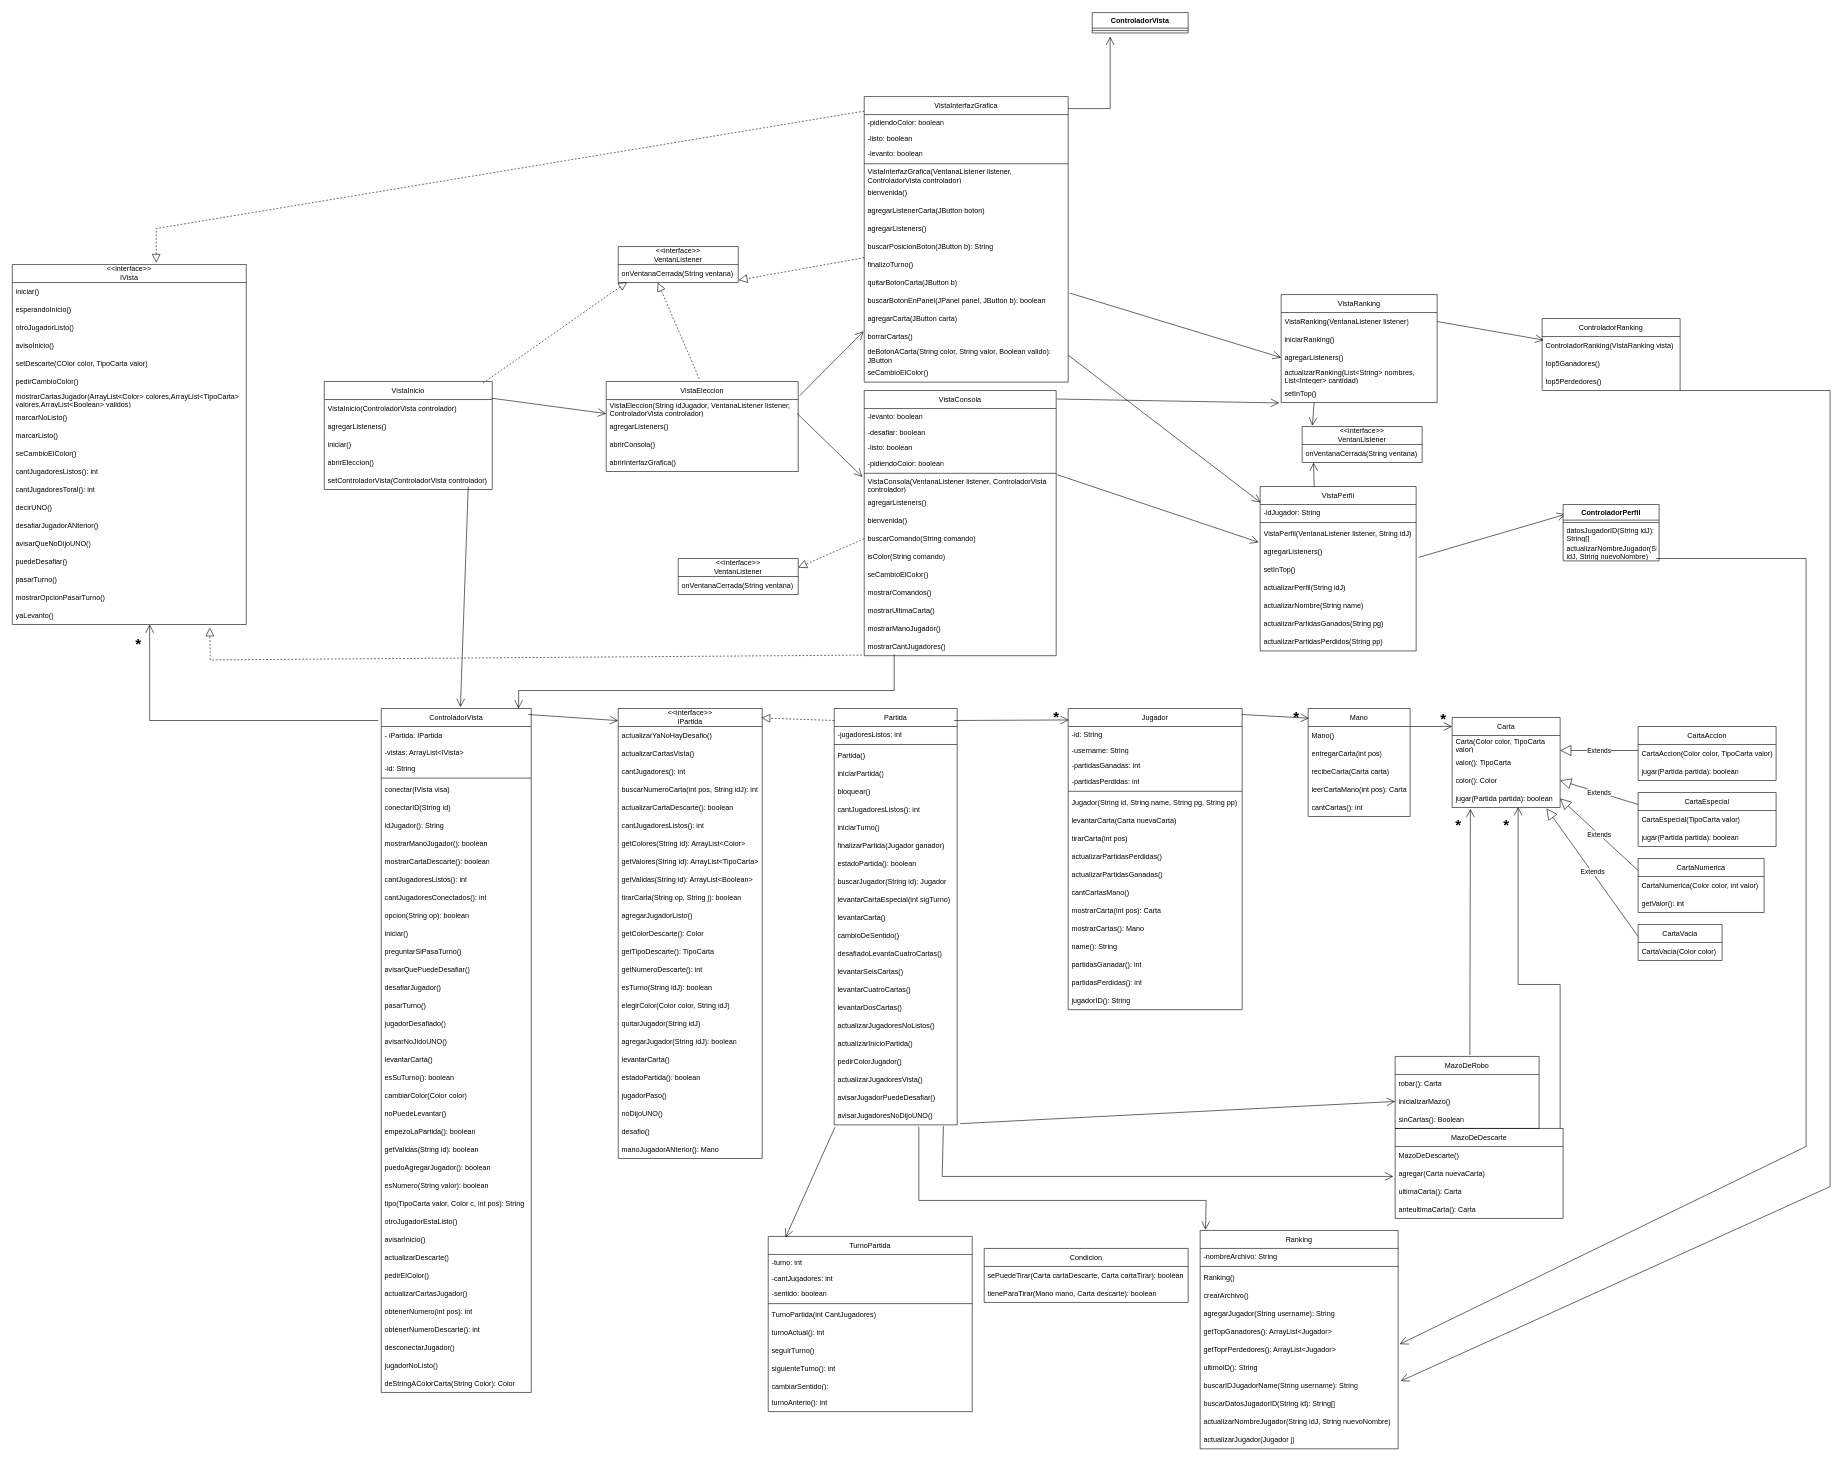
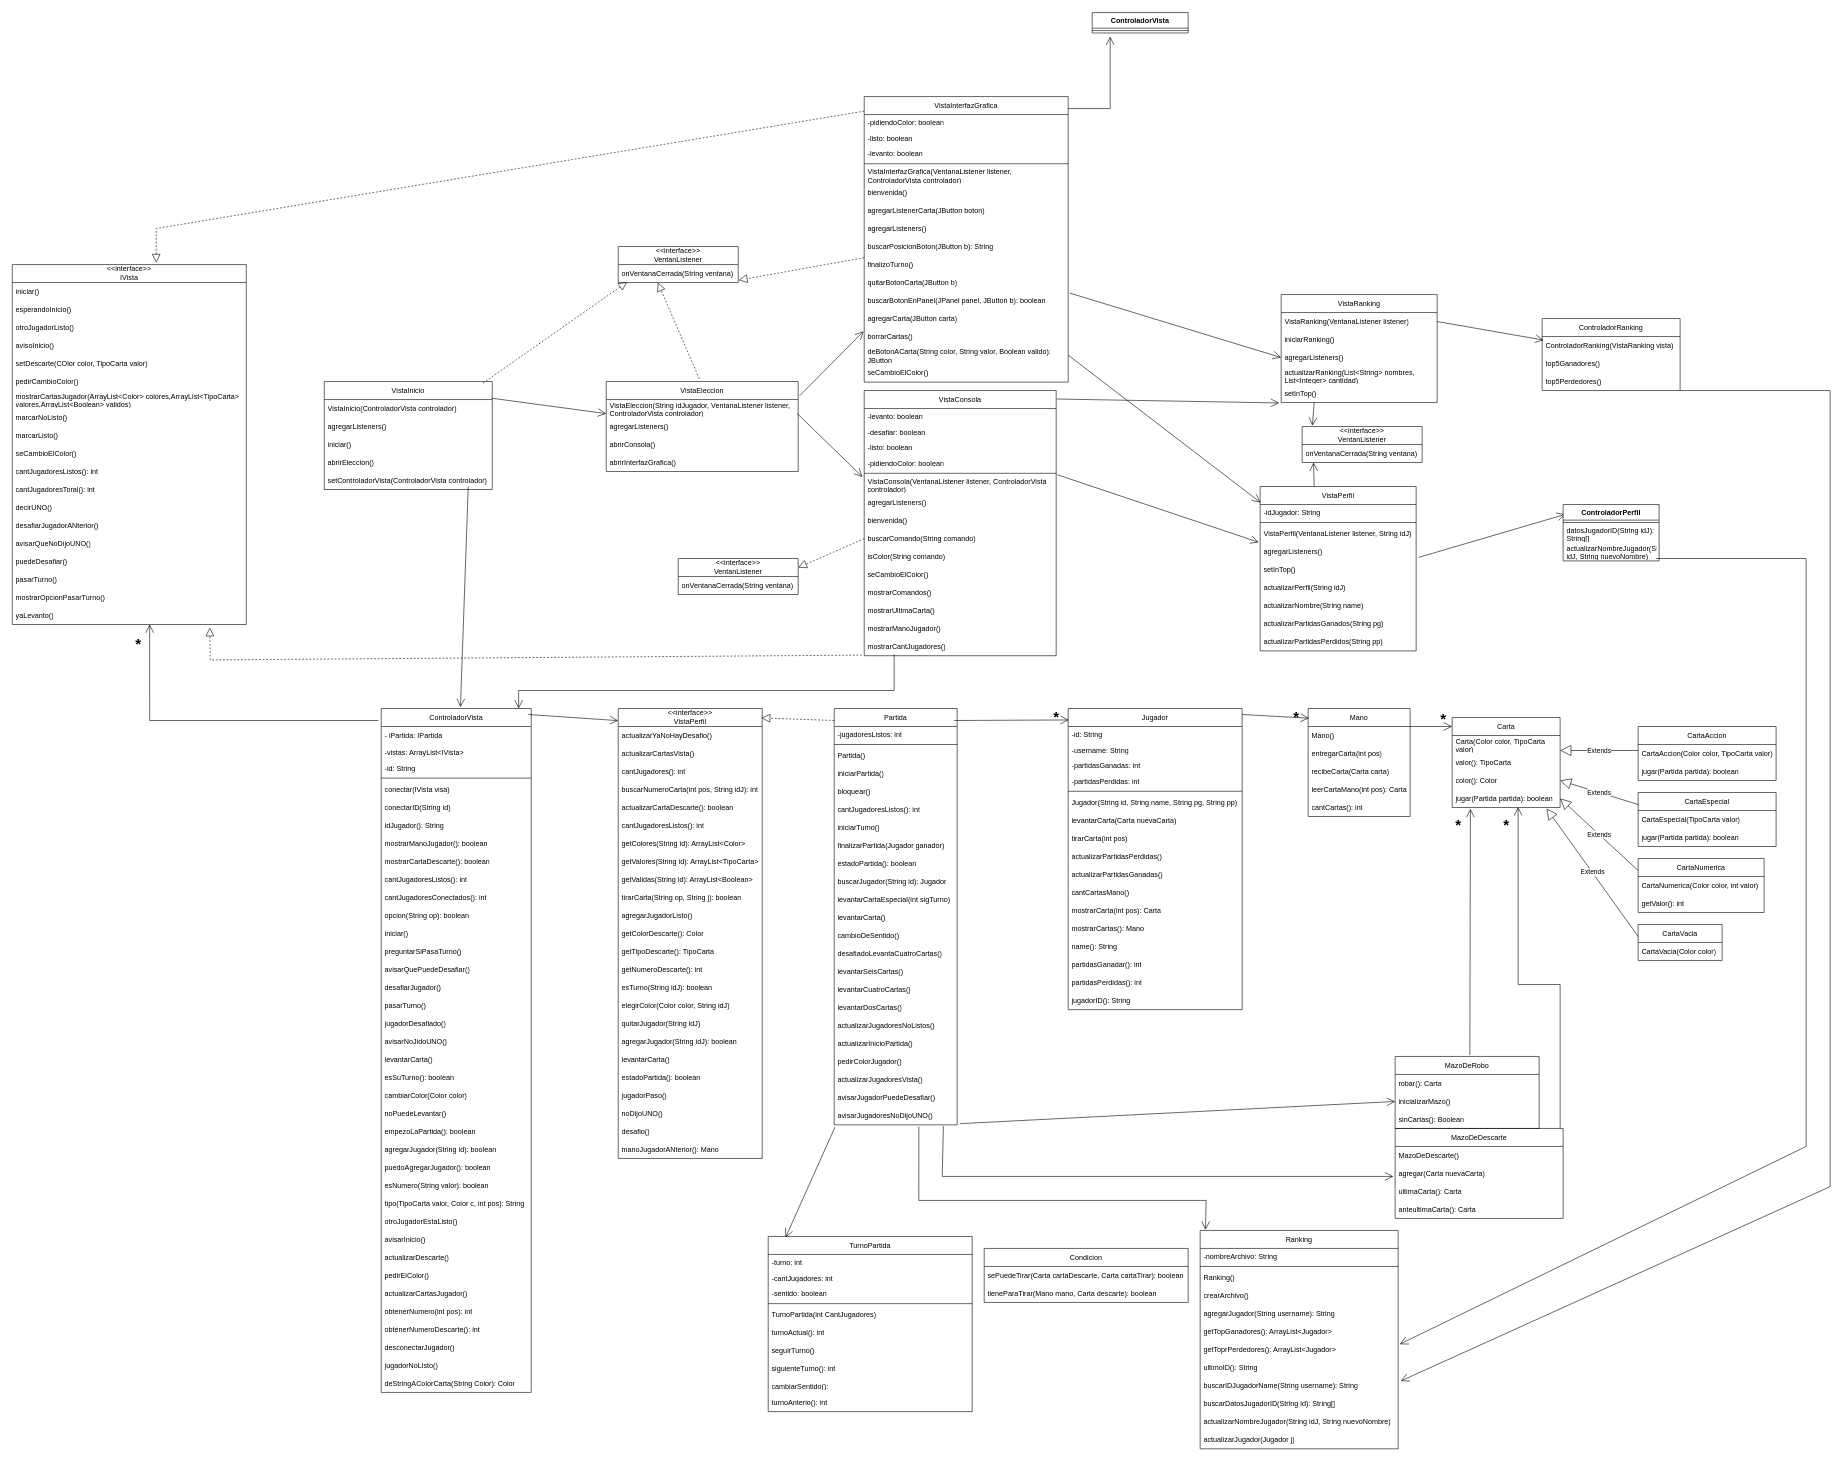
(690, 717) -> (690, 717)
(438, 1149) -> (448, 1149)
